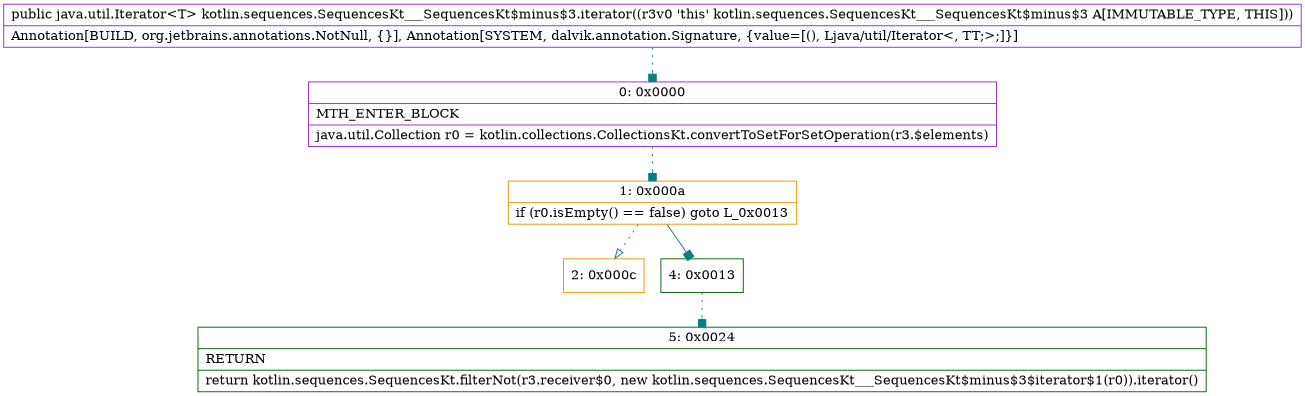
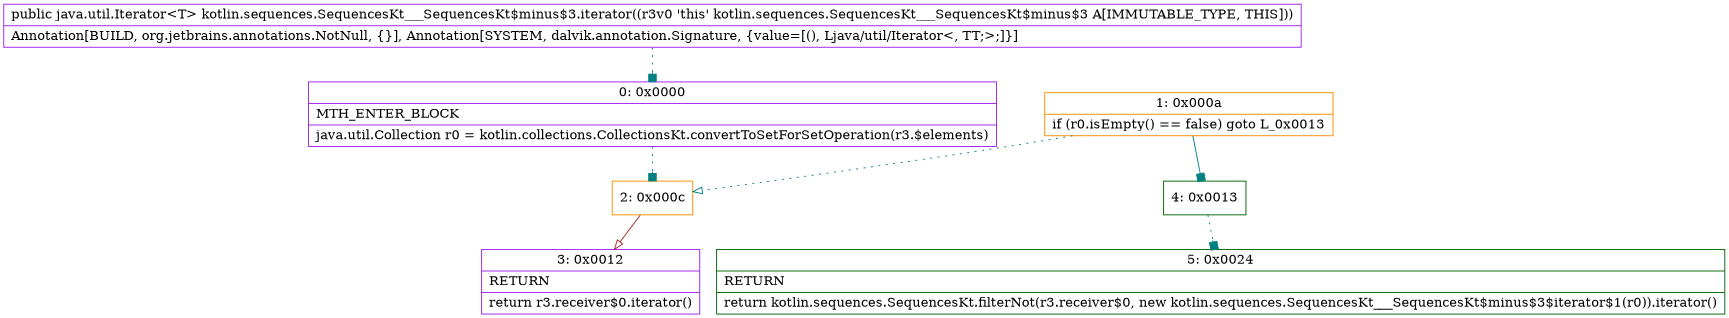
(652, 159) -> (652, 159)
none -> (591, 282)
